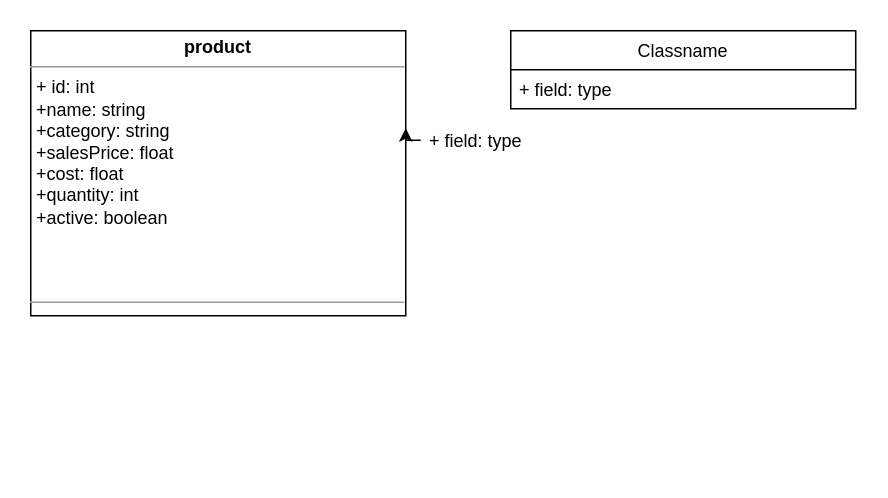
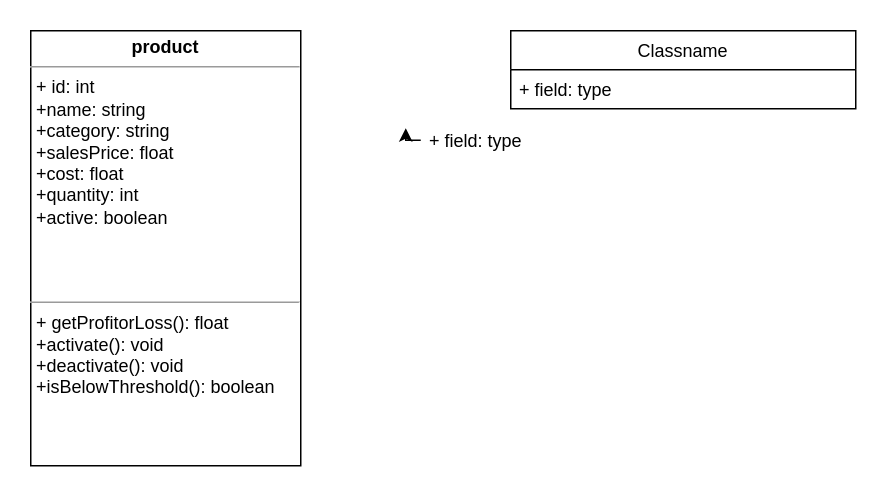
(218, 173) -> (166, 248)
